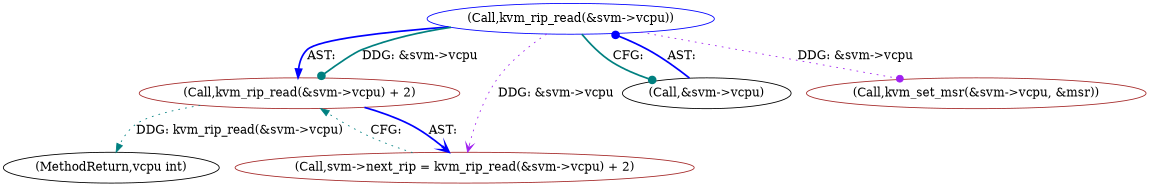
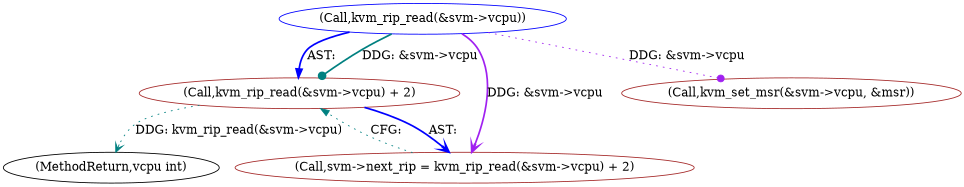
(496, 81) -> (488, 85)
(707, 93) -> none
(155, 116) -> (154, 116)
